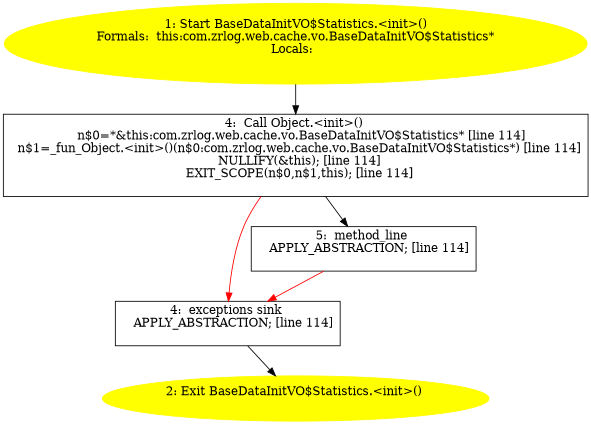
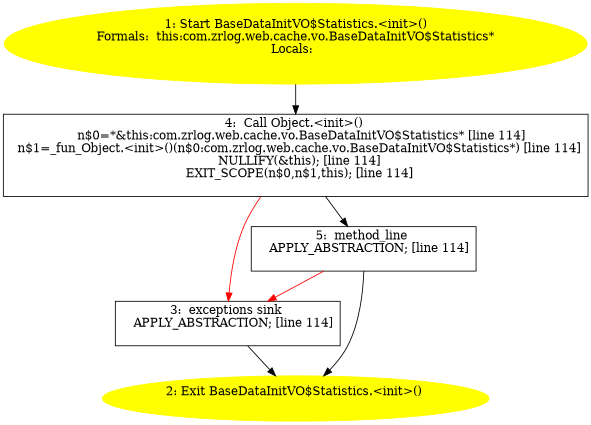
(228, 324) -> (228, 324)
none -> (356, 324)
